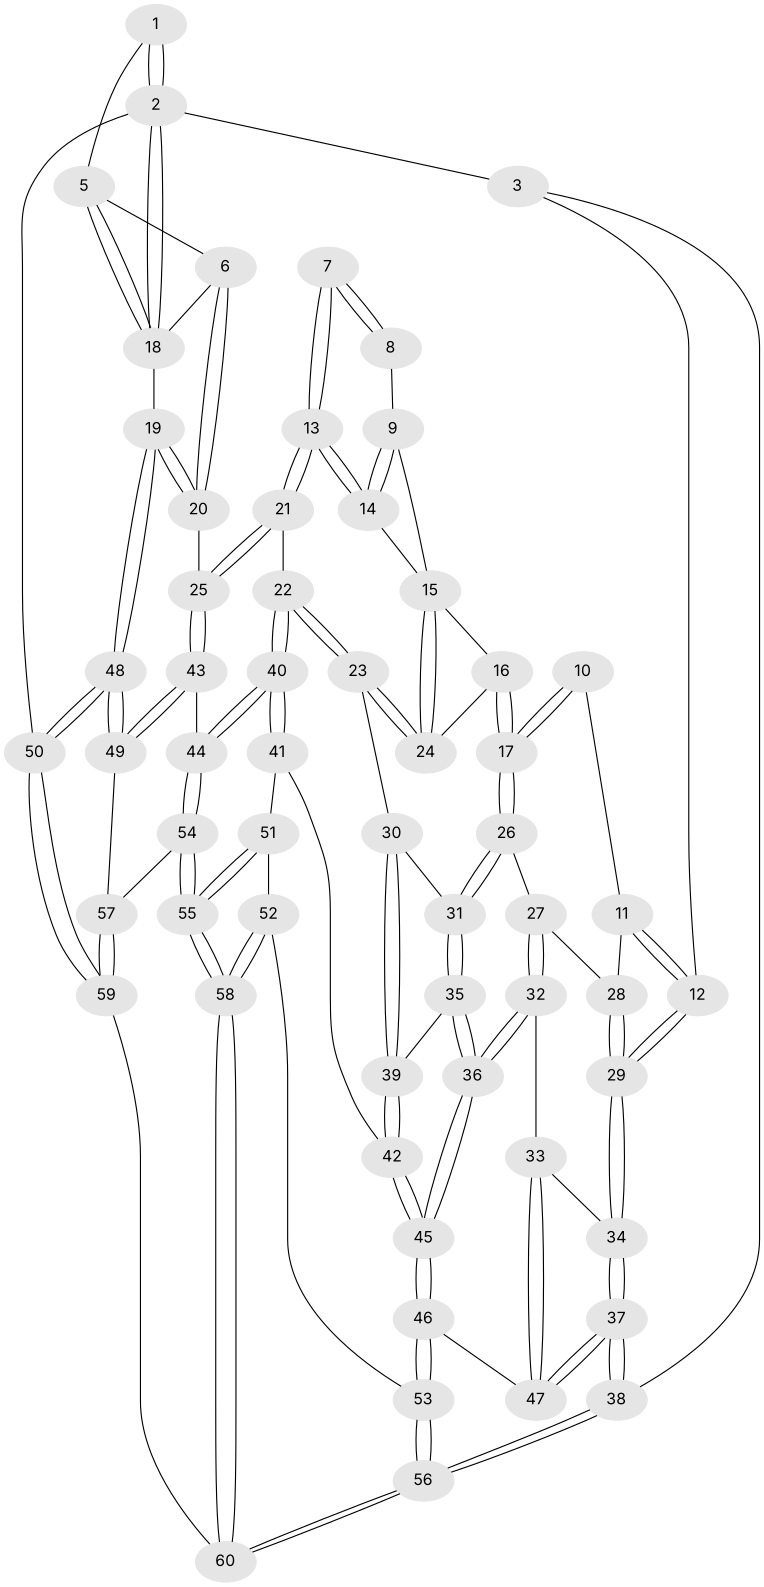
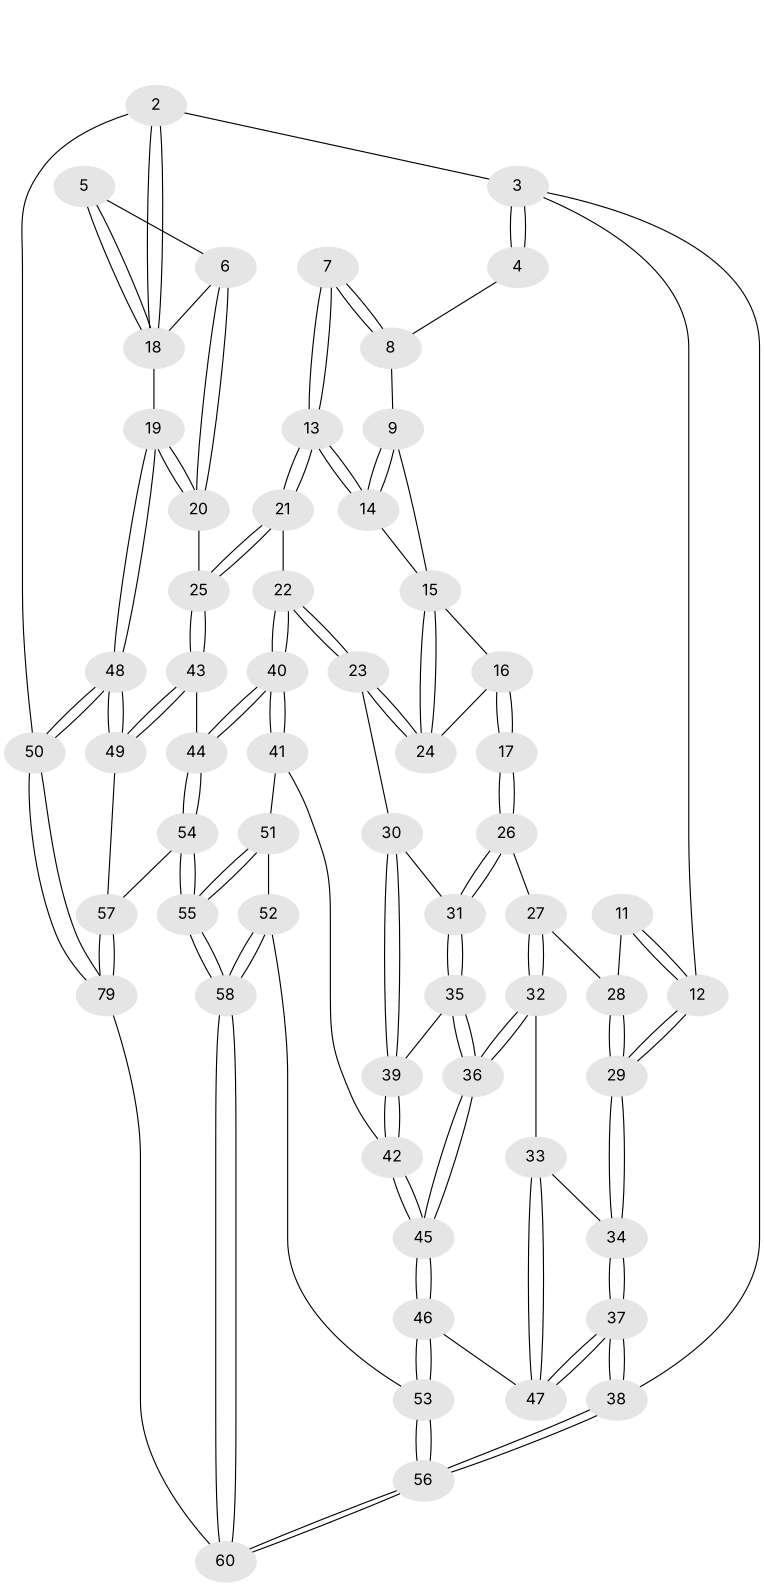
(156, 25) -> none
none -> (518, 267)
(583, 672) -> none
(107, 996) -> (107, 996)
